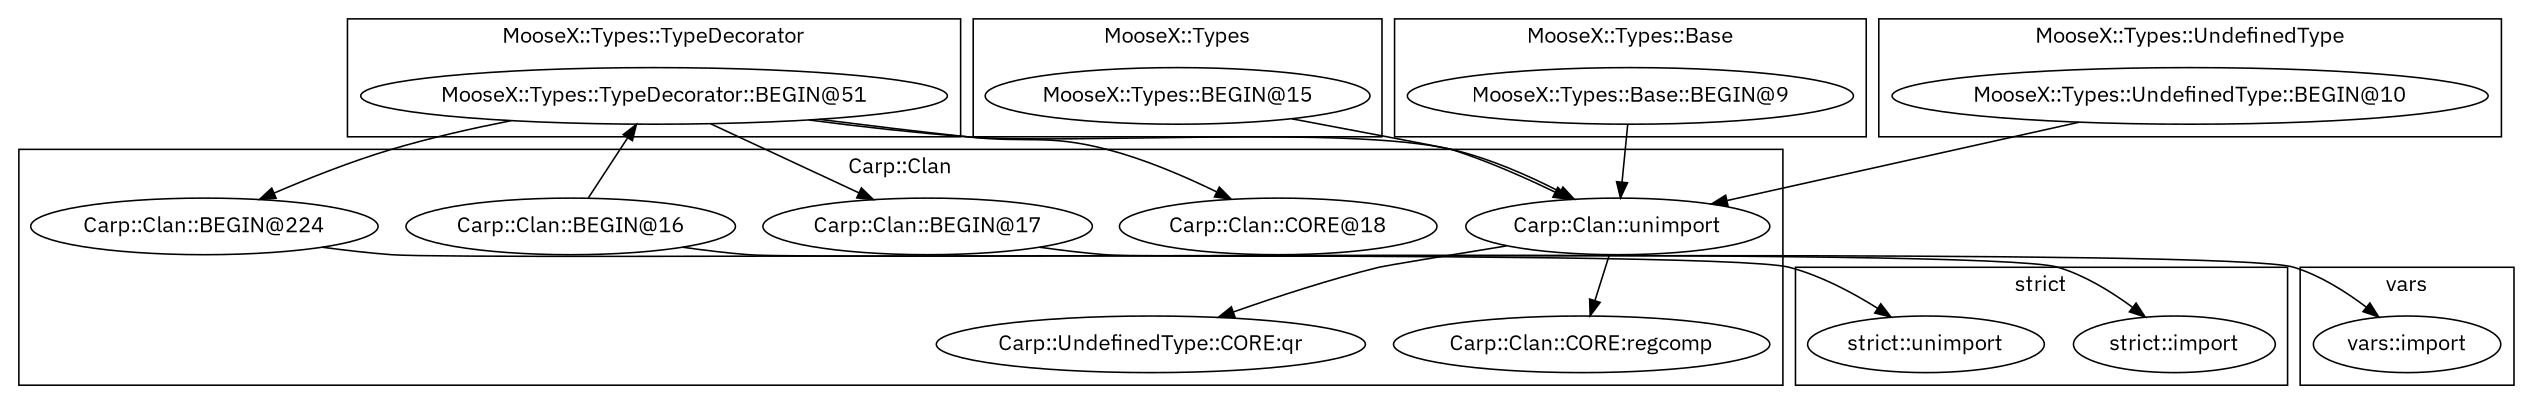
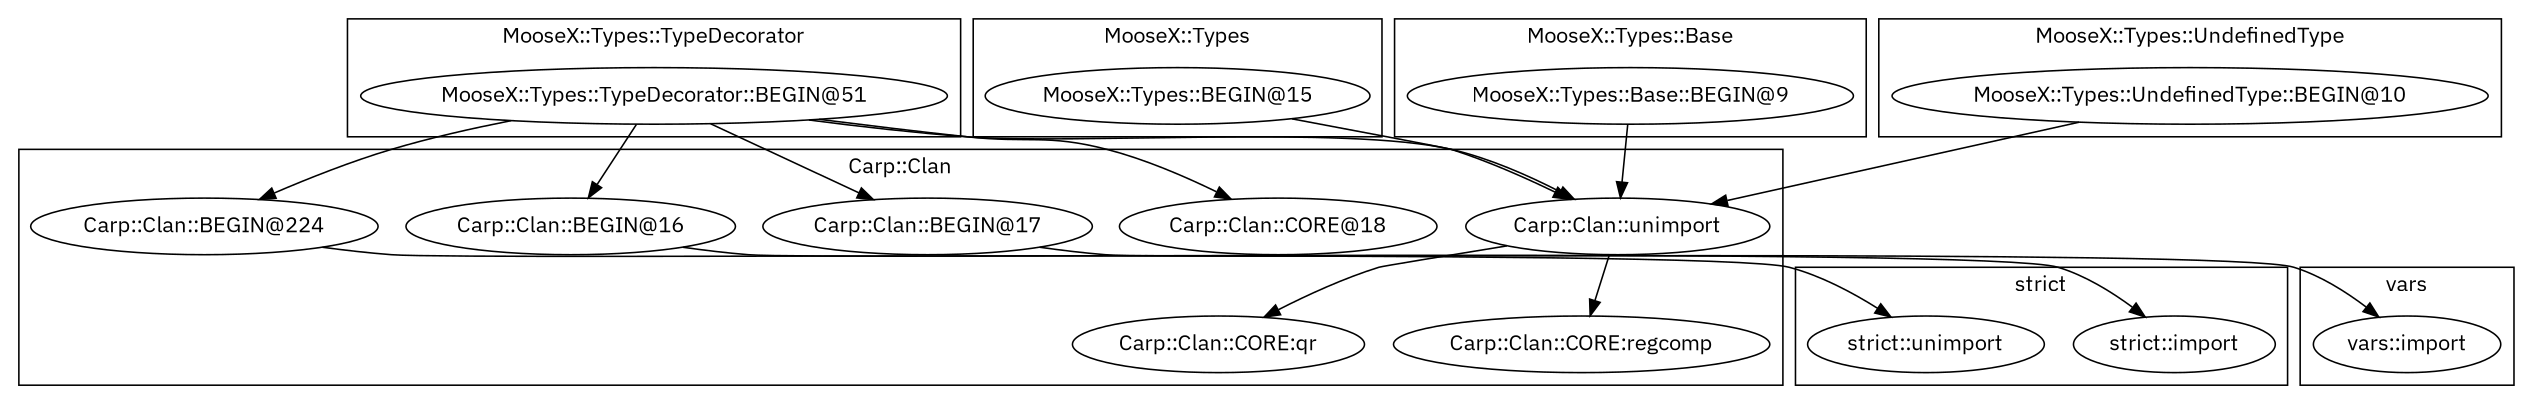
(608, 168) -> (614, 159)
(1151, 344) -> (1218, 344)
